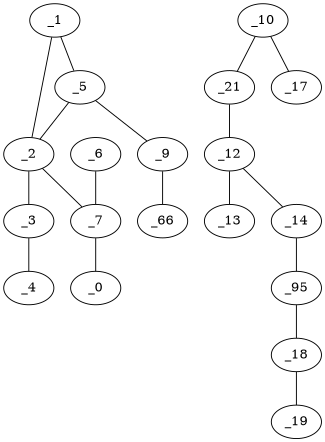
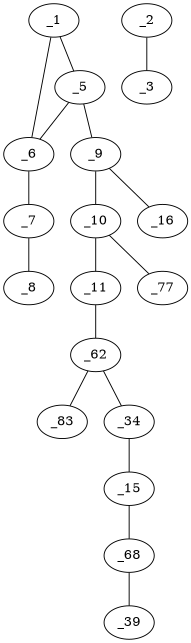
(42, 87) -> (41, 87)
(230, 87) -> (96, 288)
(296, 87) -> (163, 288)
(54, 121) -> (54, 121)
(230, 154) -> (96, 355)
(62, 188) -> none
none -> (96, 188)
(163, 221) -> (163, 221)
(230, 221) -> (62, 422)
(296, 221) -> (129, 422)
(29, 288) -> none
(96, 288) -> (29, 288)
(296, 288) -> (129, 489)
(296, 355) -> (129, 556)
(296, 422) -> (129, 623)
